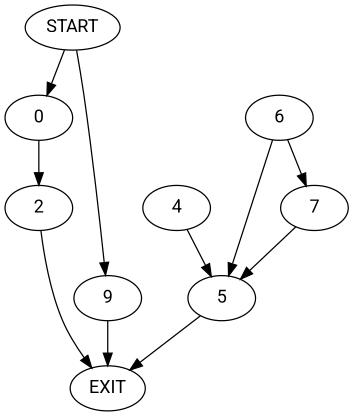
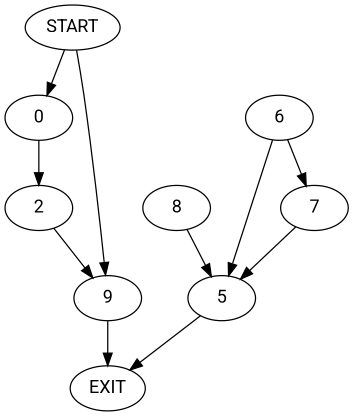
(177, 208) -> (177, 208)
(54, 297) -> (69, 248)
